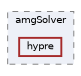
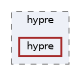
(41, 21) -> (40, 21)
